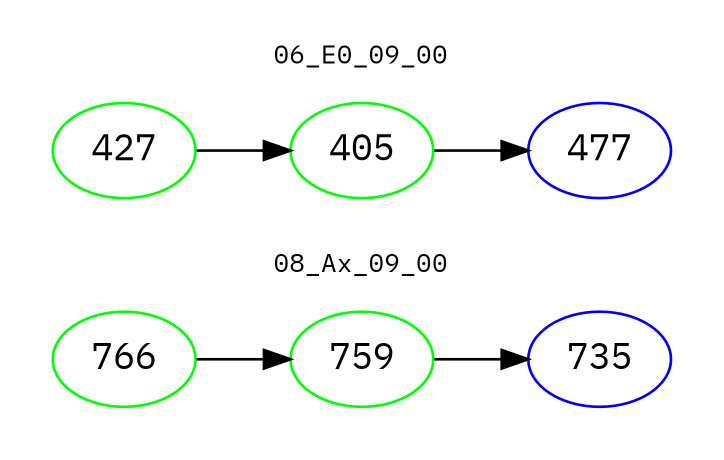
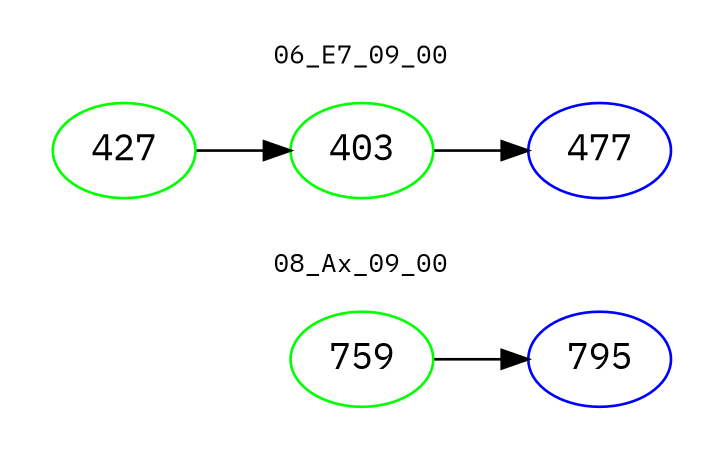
(362, 57) -> (362, 57)
(362, 151) -> (362, 151)
(124, 359) -> none
(600, 359) -> (600, 359)
